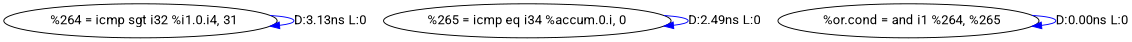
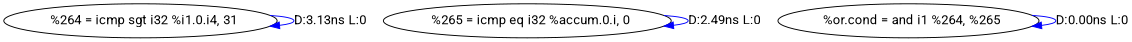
(527, 21) -> (527, 21)
